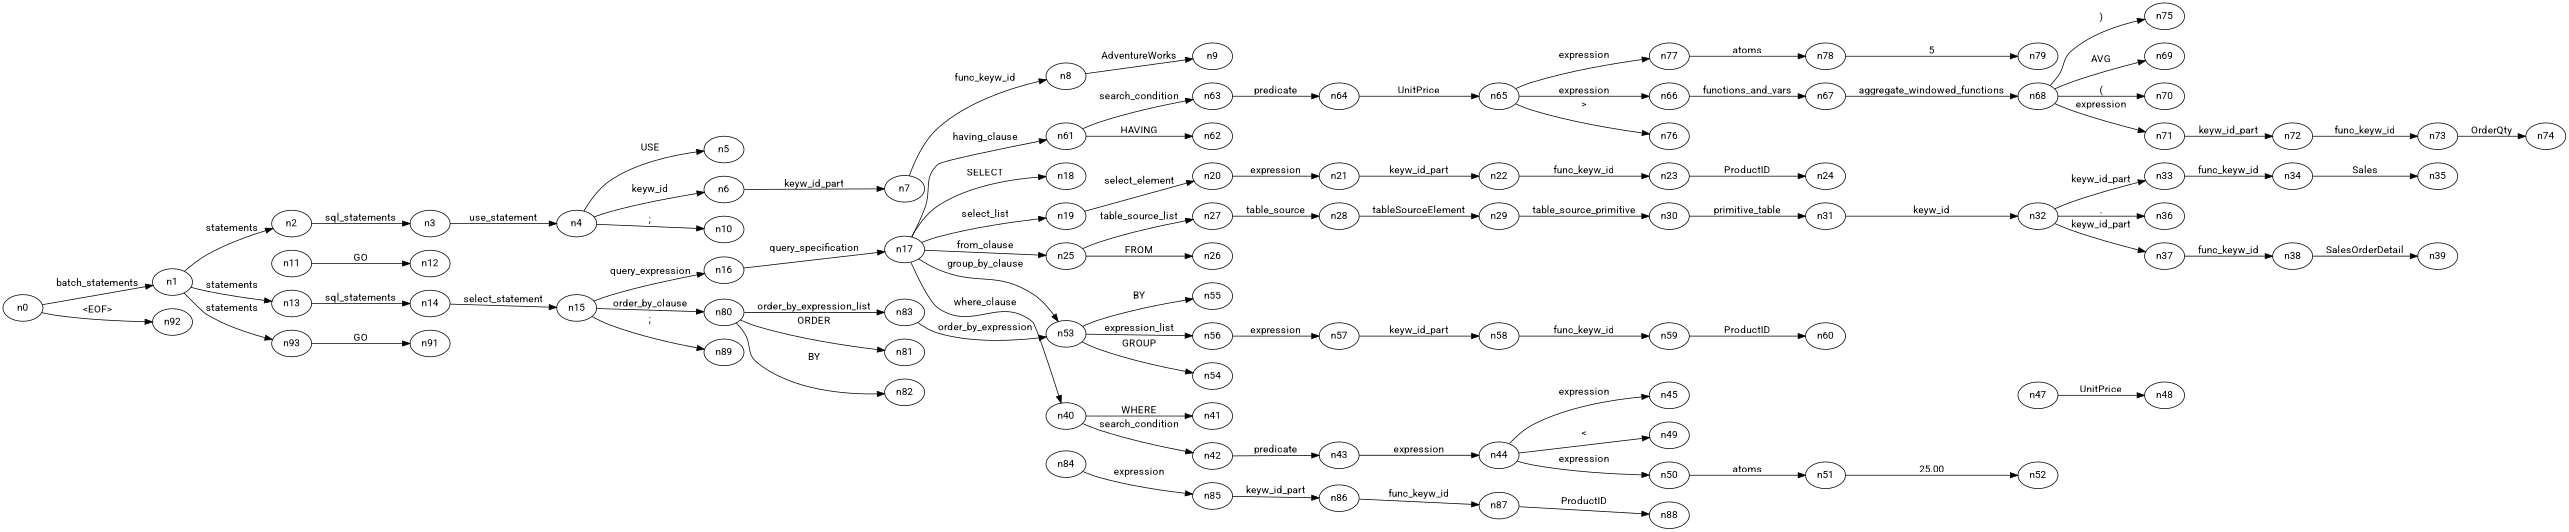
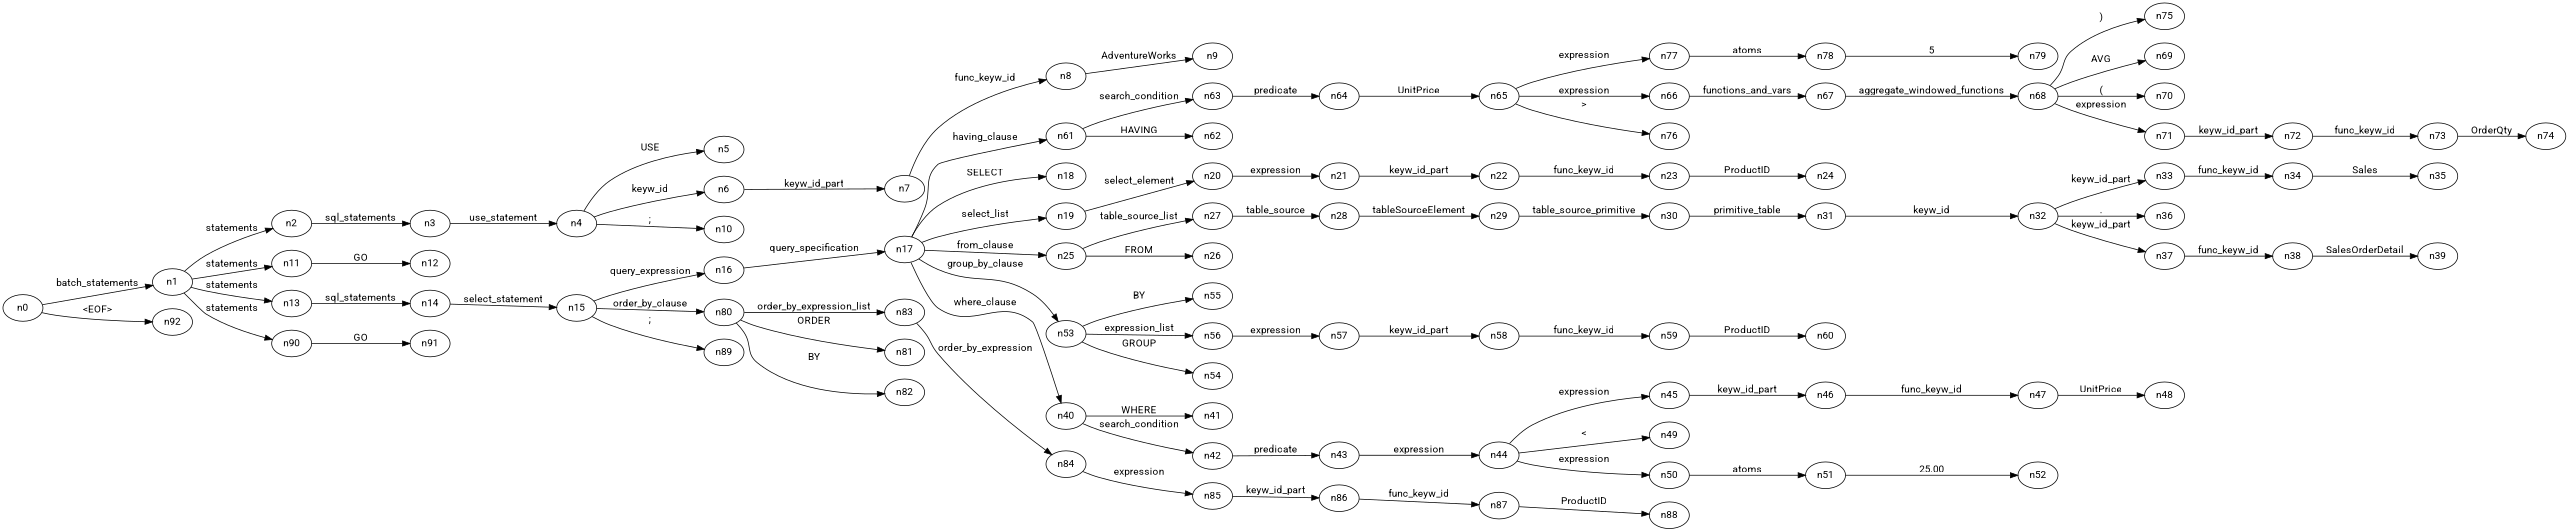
none -> (228, 273)
(977, 340) -> (975, 392)
(292, 343) -> (292, 343)
none -> (1826, 395)
